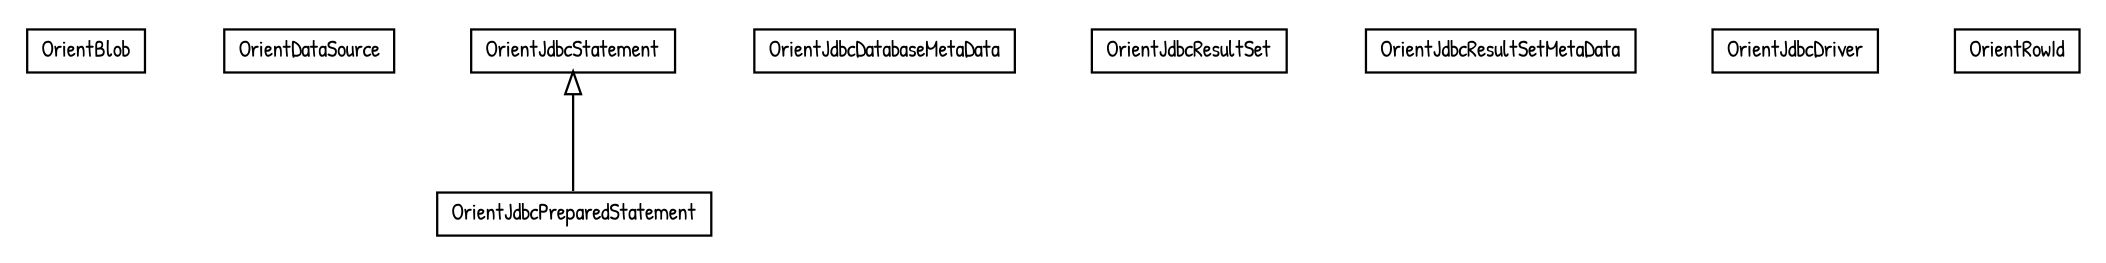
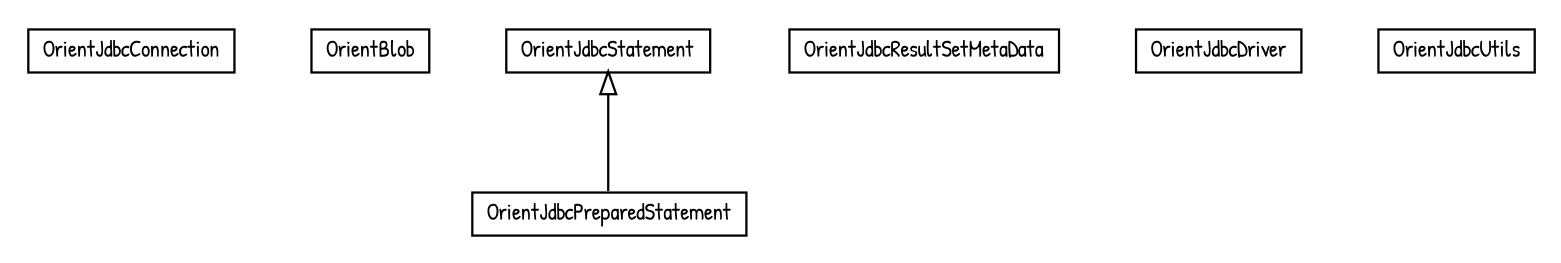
none -> (130, 50)
(308, 50) -> none
(883, 50) -> none
(1189, 50) -> none
none -> (1455, 50)
(2016, 50) -> none
